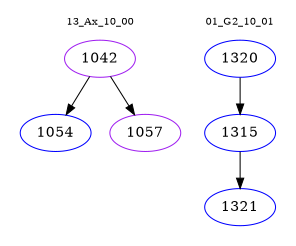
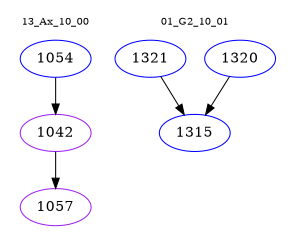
(81, 91) -> (56, 91)
(240, 165) -> (170, 91)
